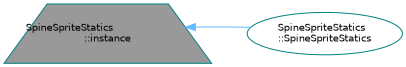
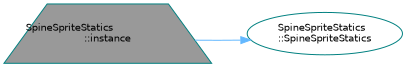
(223, 27) -> (218, 40)
